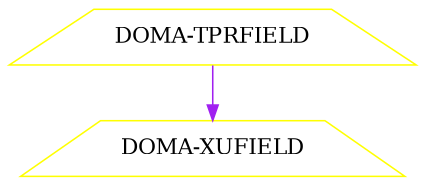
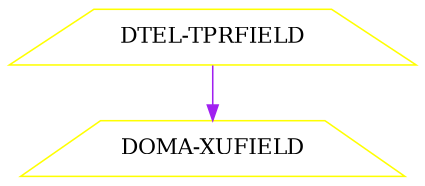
(213, 37) -> (213, 37)
